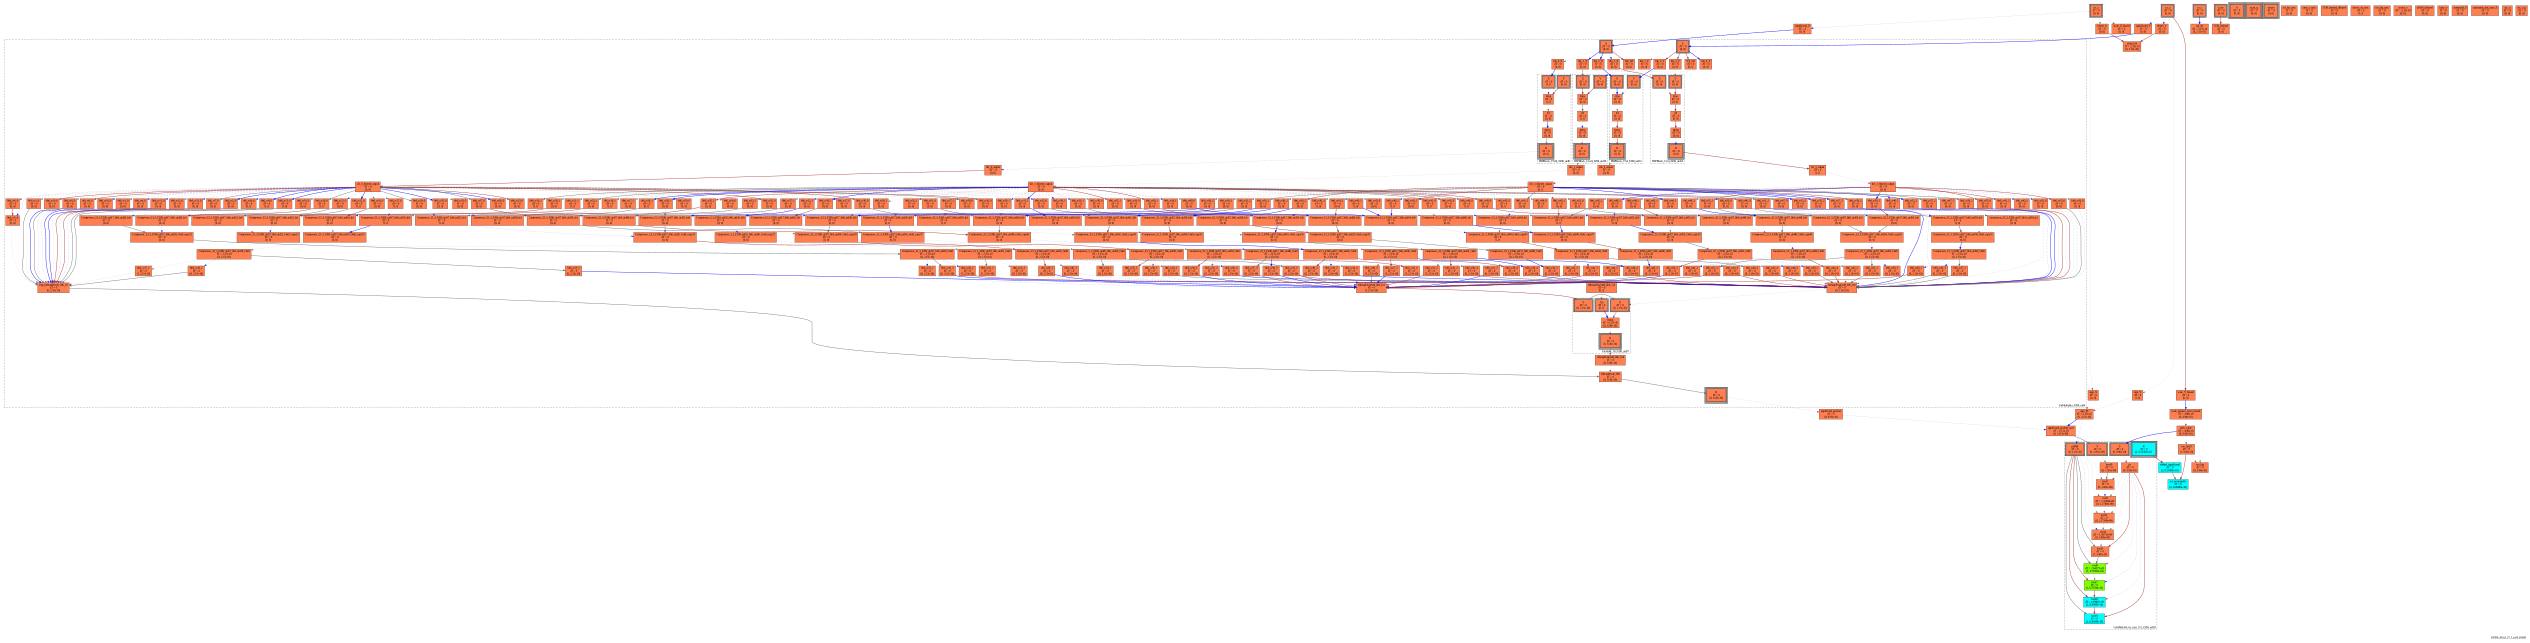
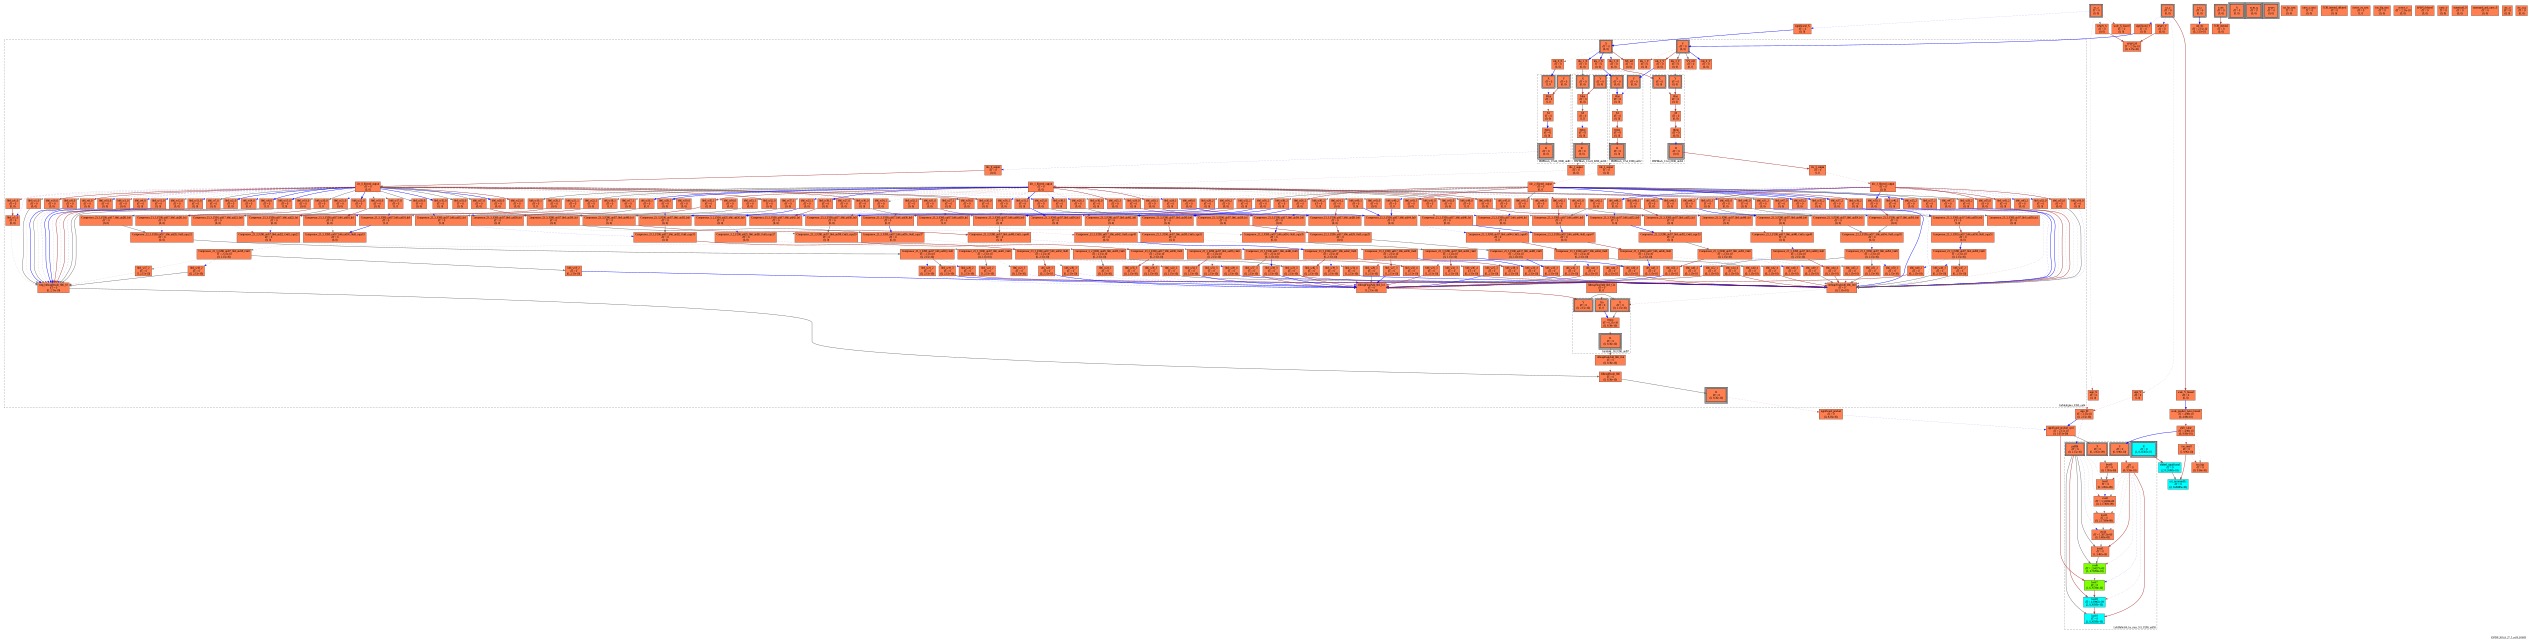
(416, 192) -> (416, 192)
(2074, 519) -> (2061, 512)
